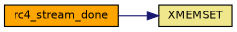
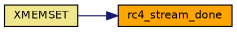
(133, 16) -> (92, 16)
